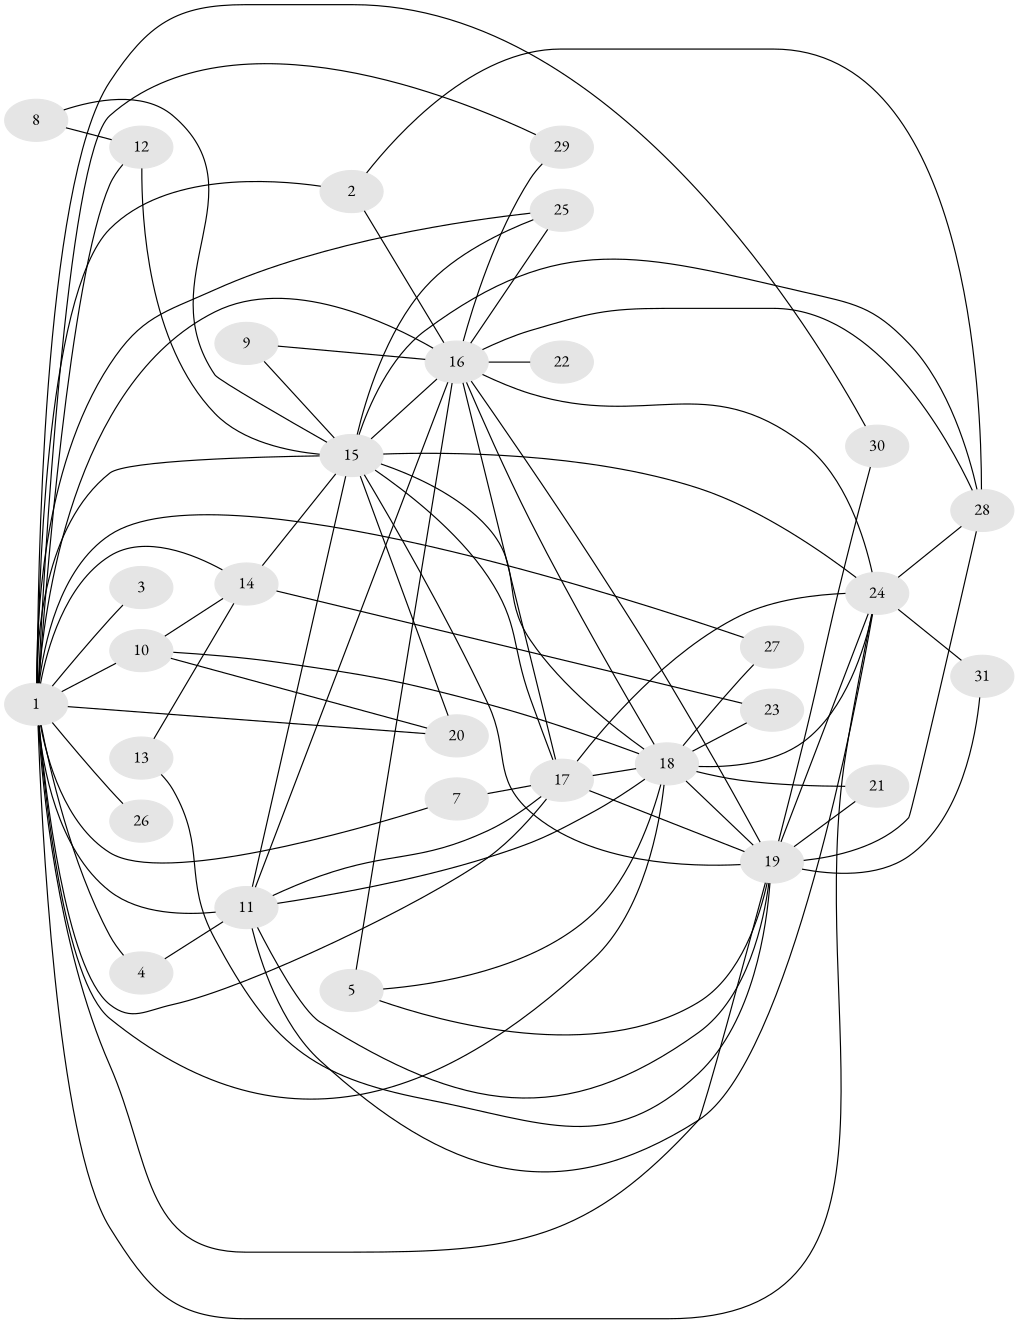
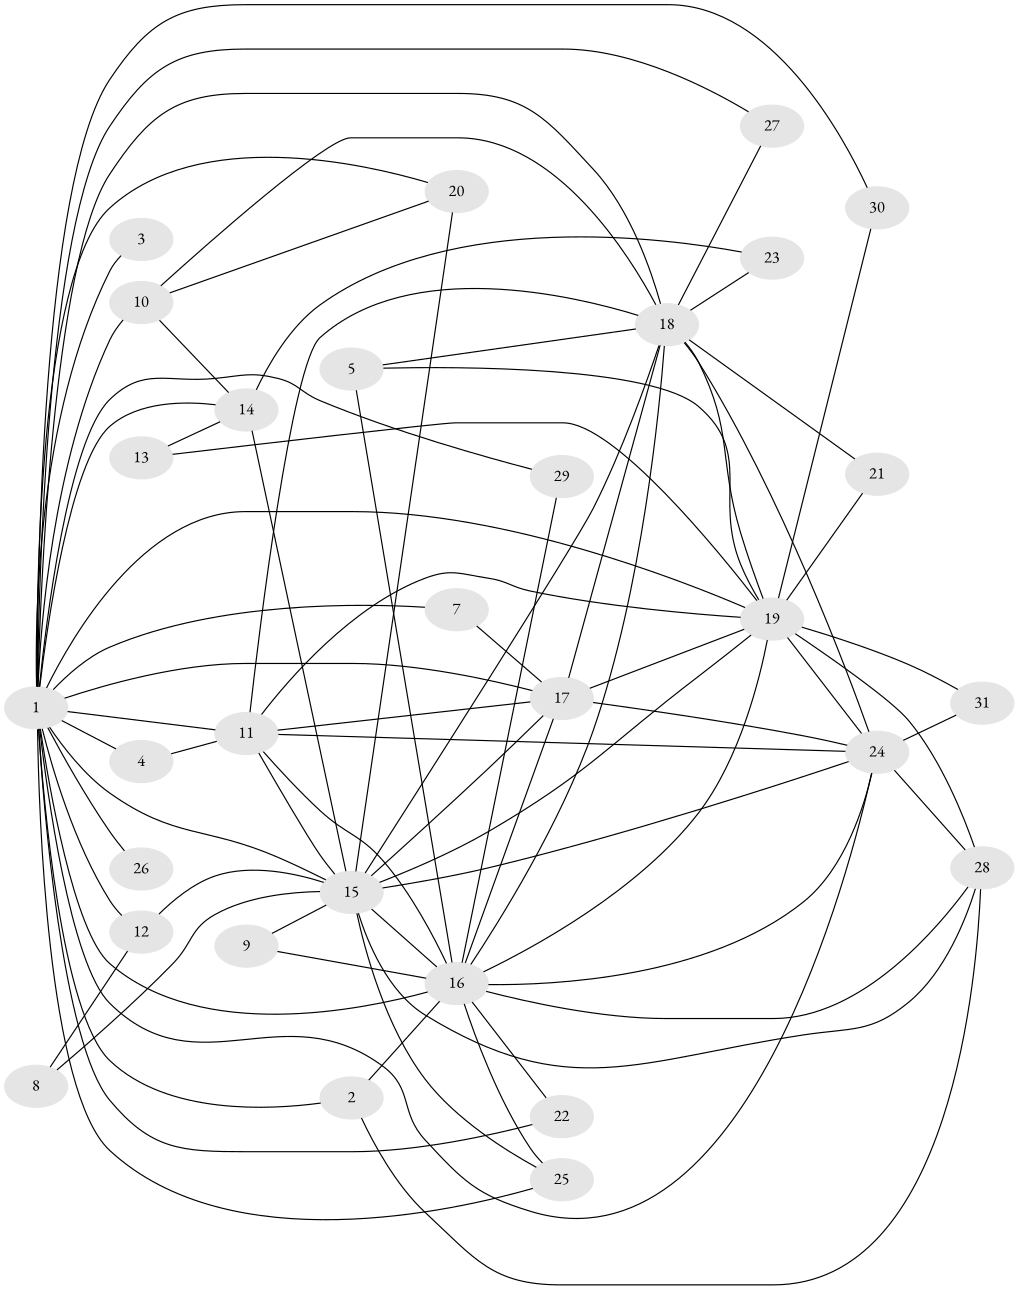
none -> (131, 1122)
